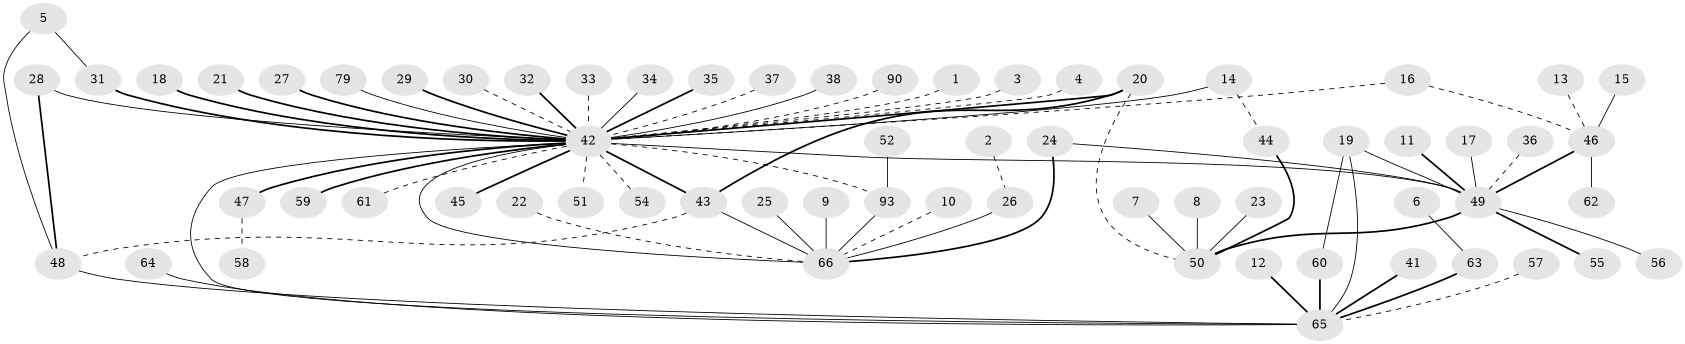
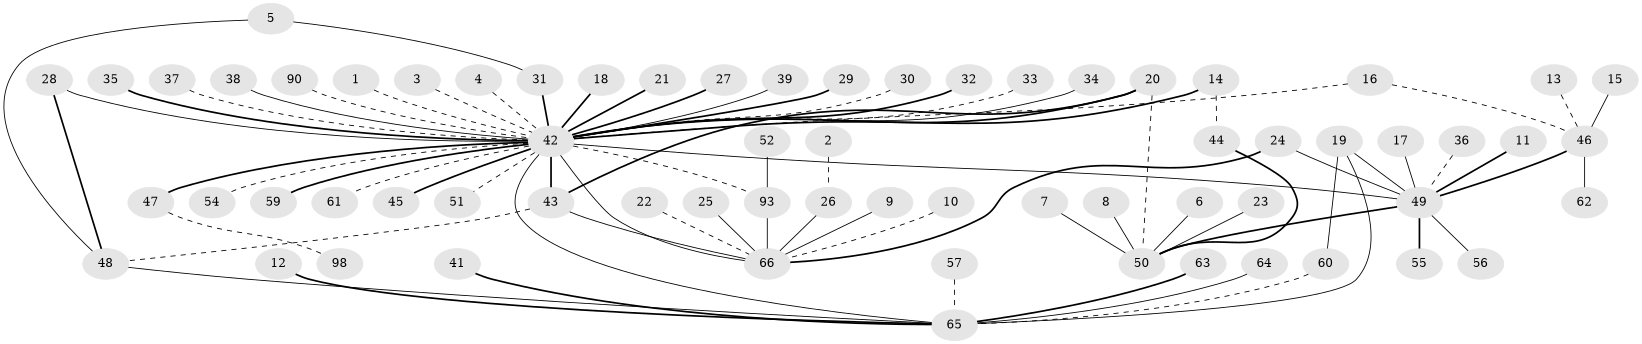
(343, 80) -> (785, 80)
(911, 120) -> (1013, 122)
(1446, 233) -> (1171, 233)
(242, 264) -> (340, 264)
(1320, 295) -> (1161, 307)
